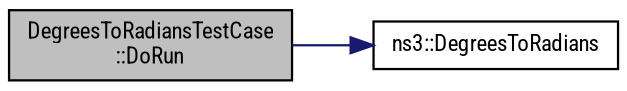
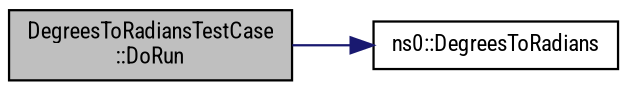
(496, 45) -> (496, 45)
